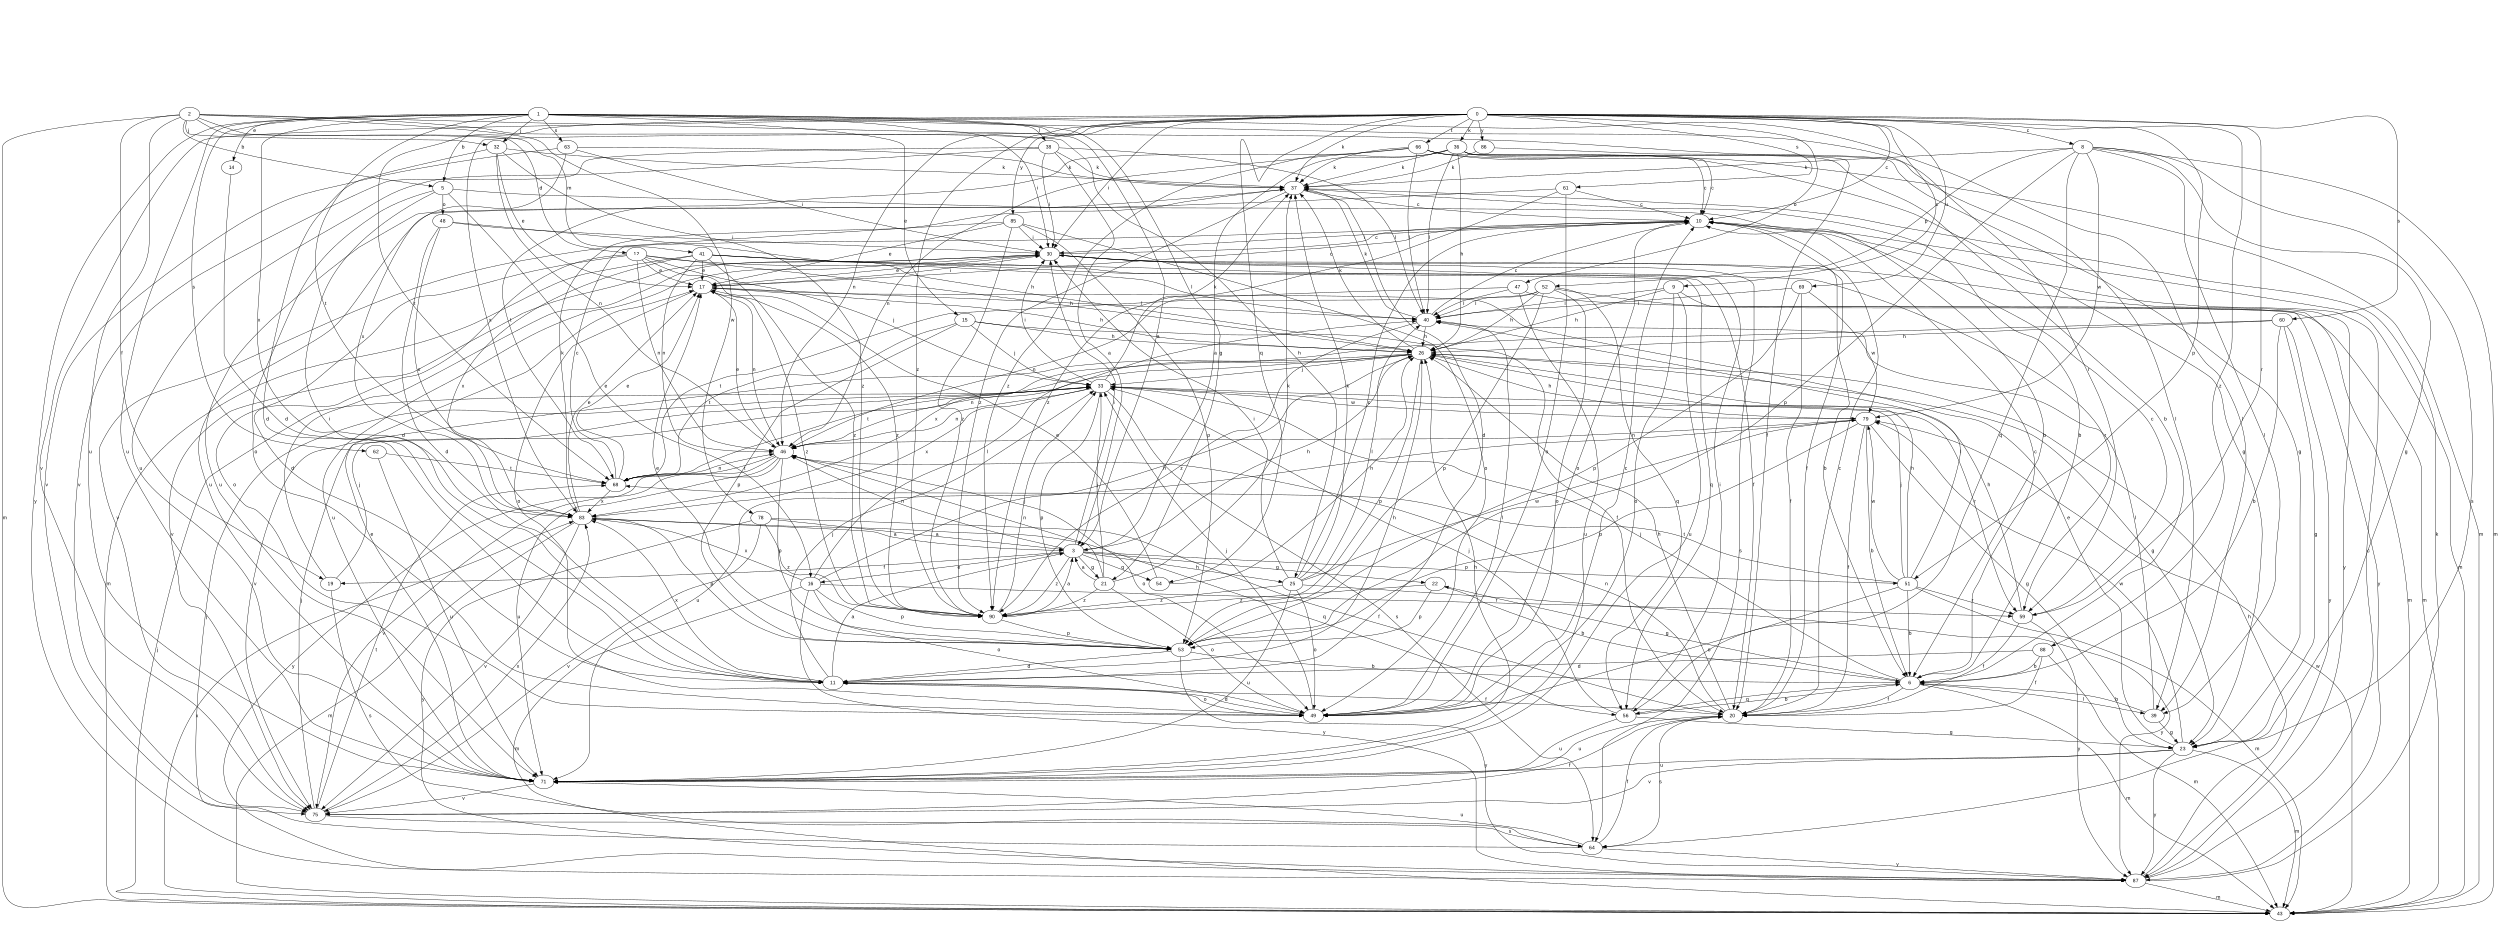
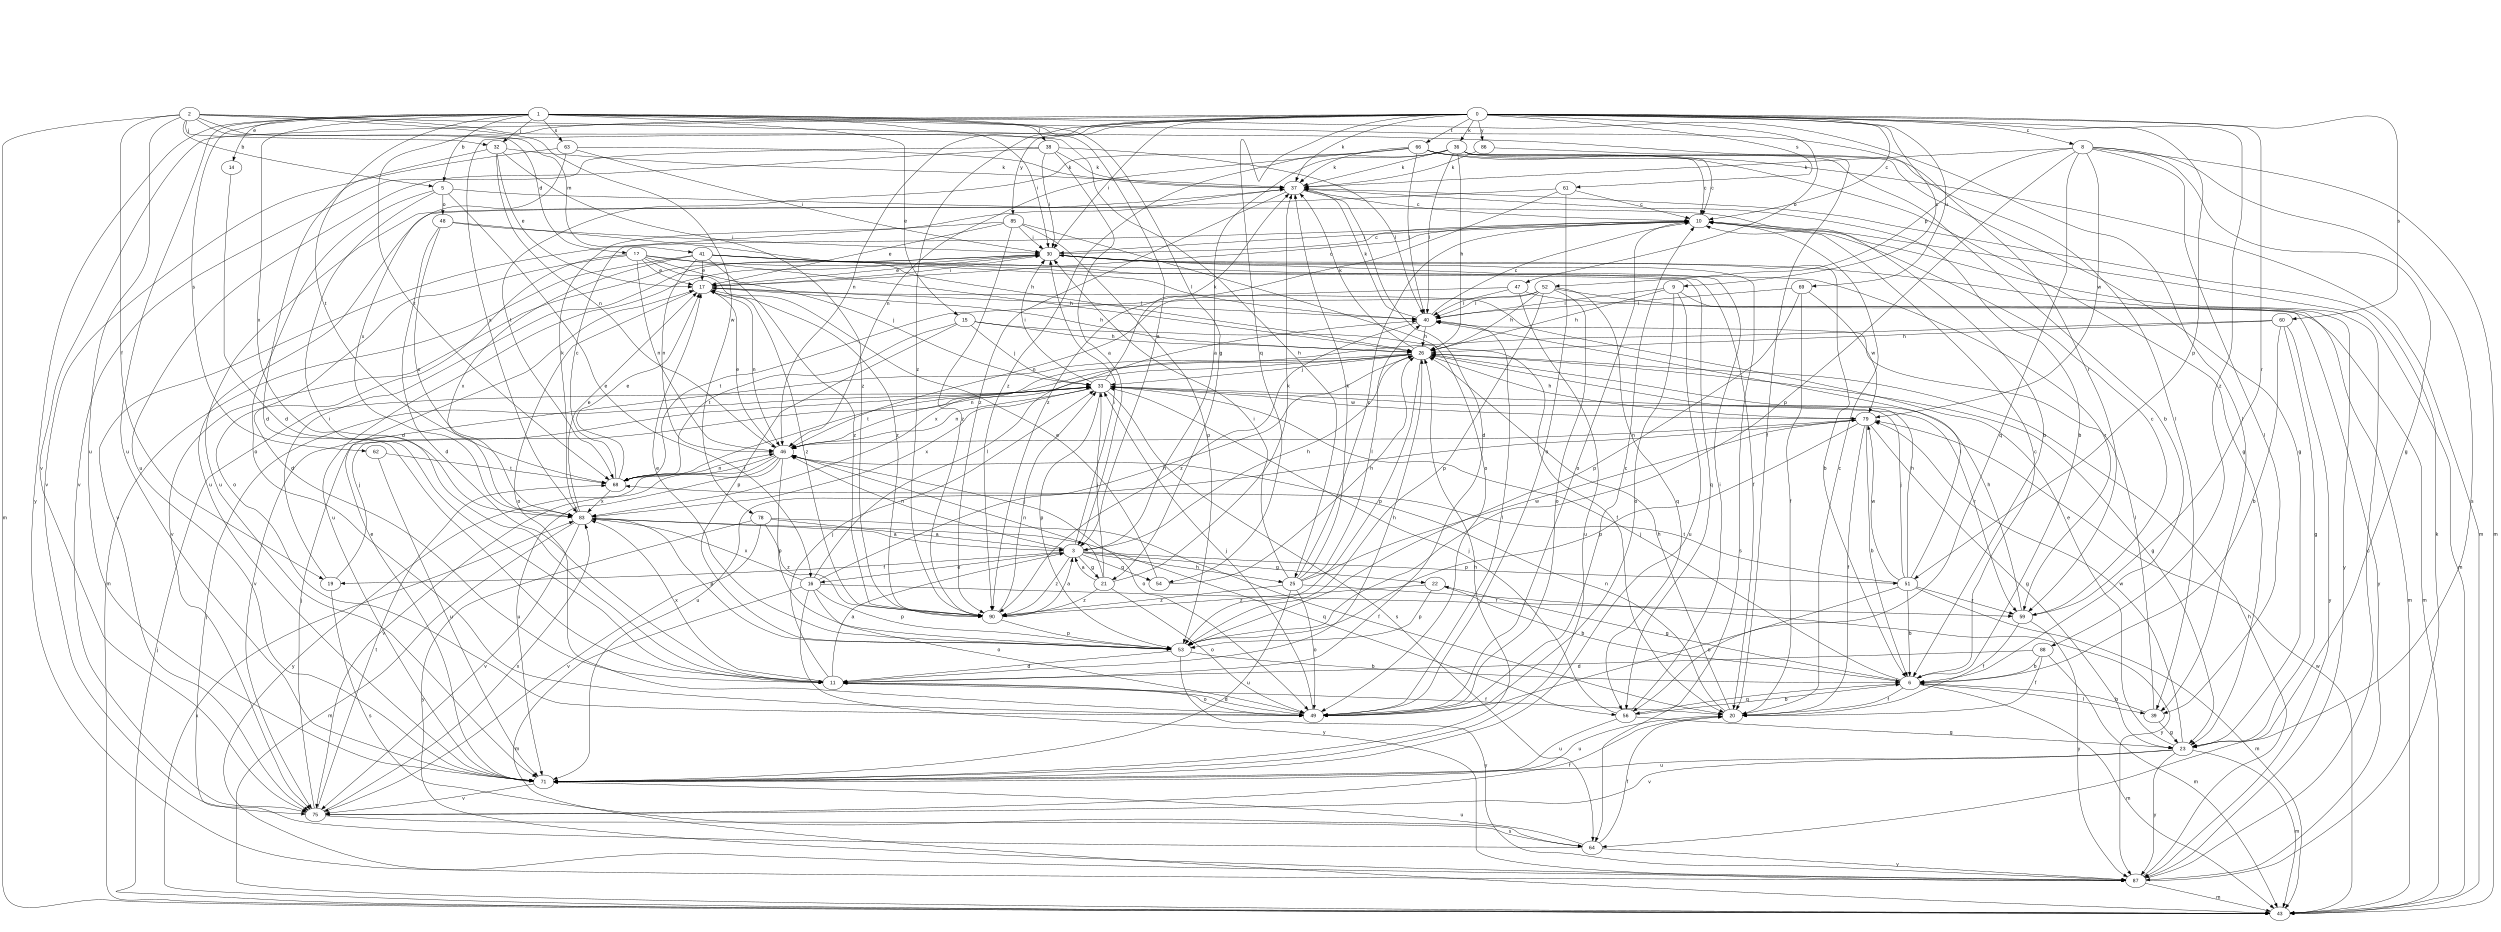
(1814, 434) -> none
(1659, 777) -> none
